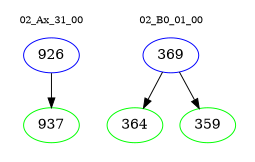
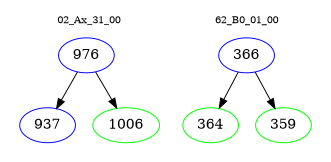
(171, 21) -> (247, 21)
(51, 55) -> (86, 55)
(171, 55) -> (247, 55)
(51, 125) -> (48, 125)
none -> (126, 125)
